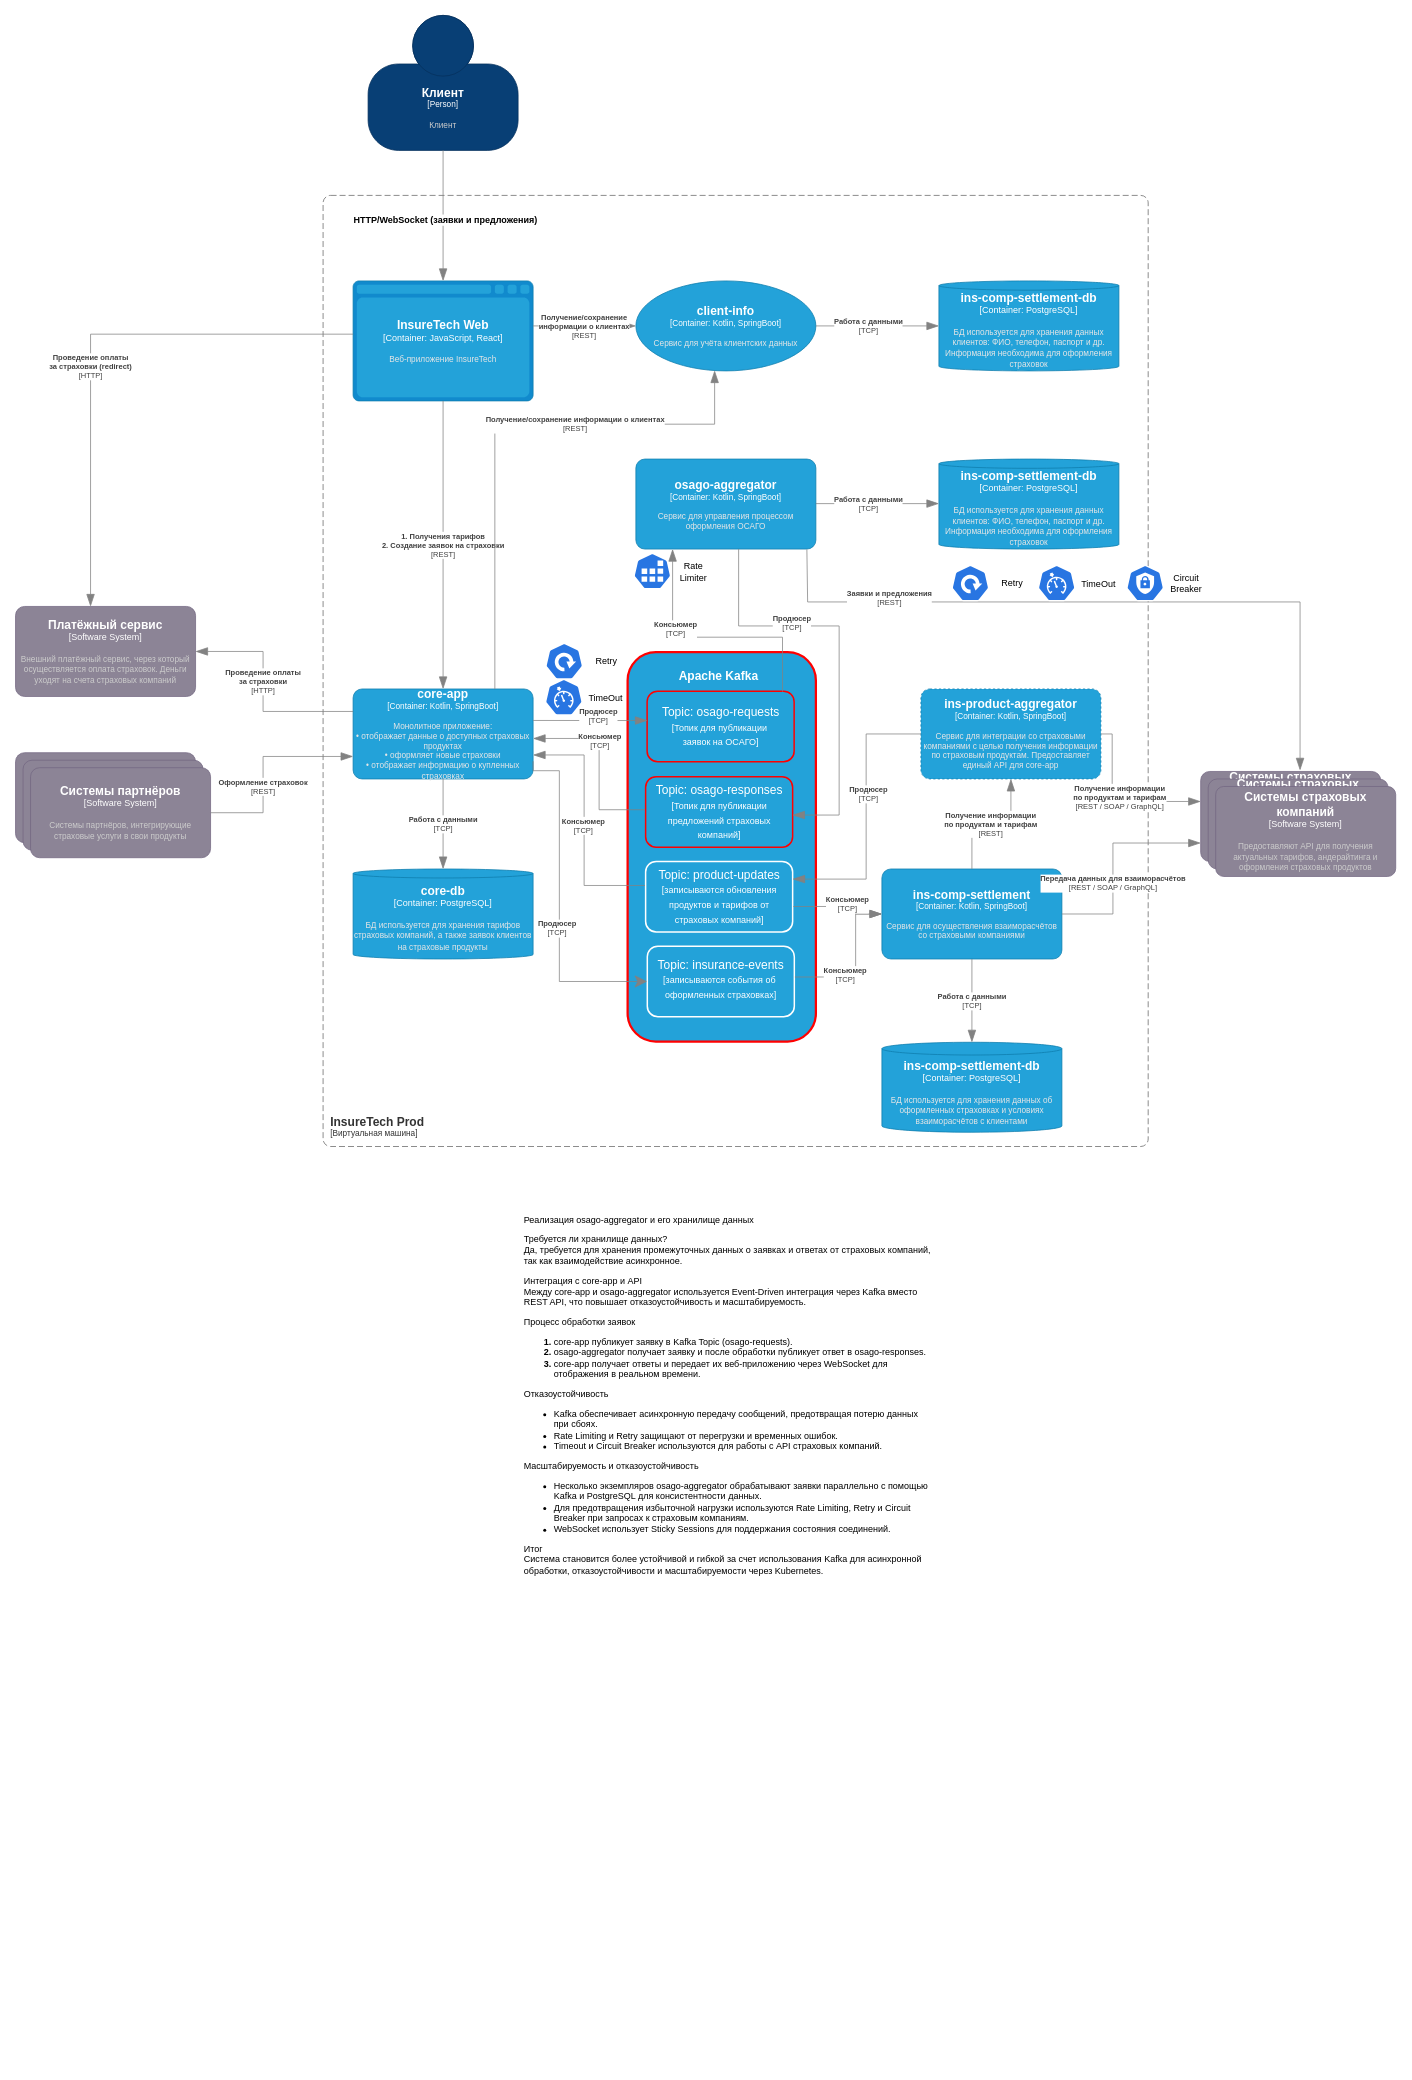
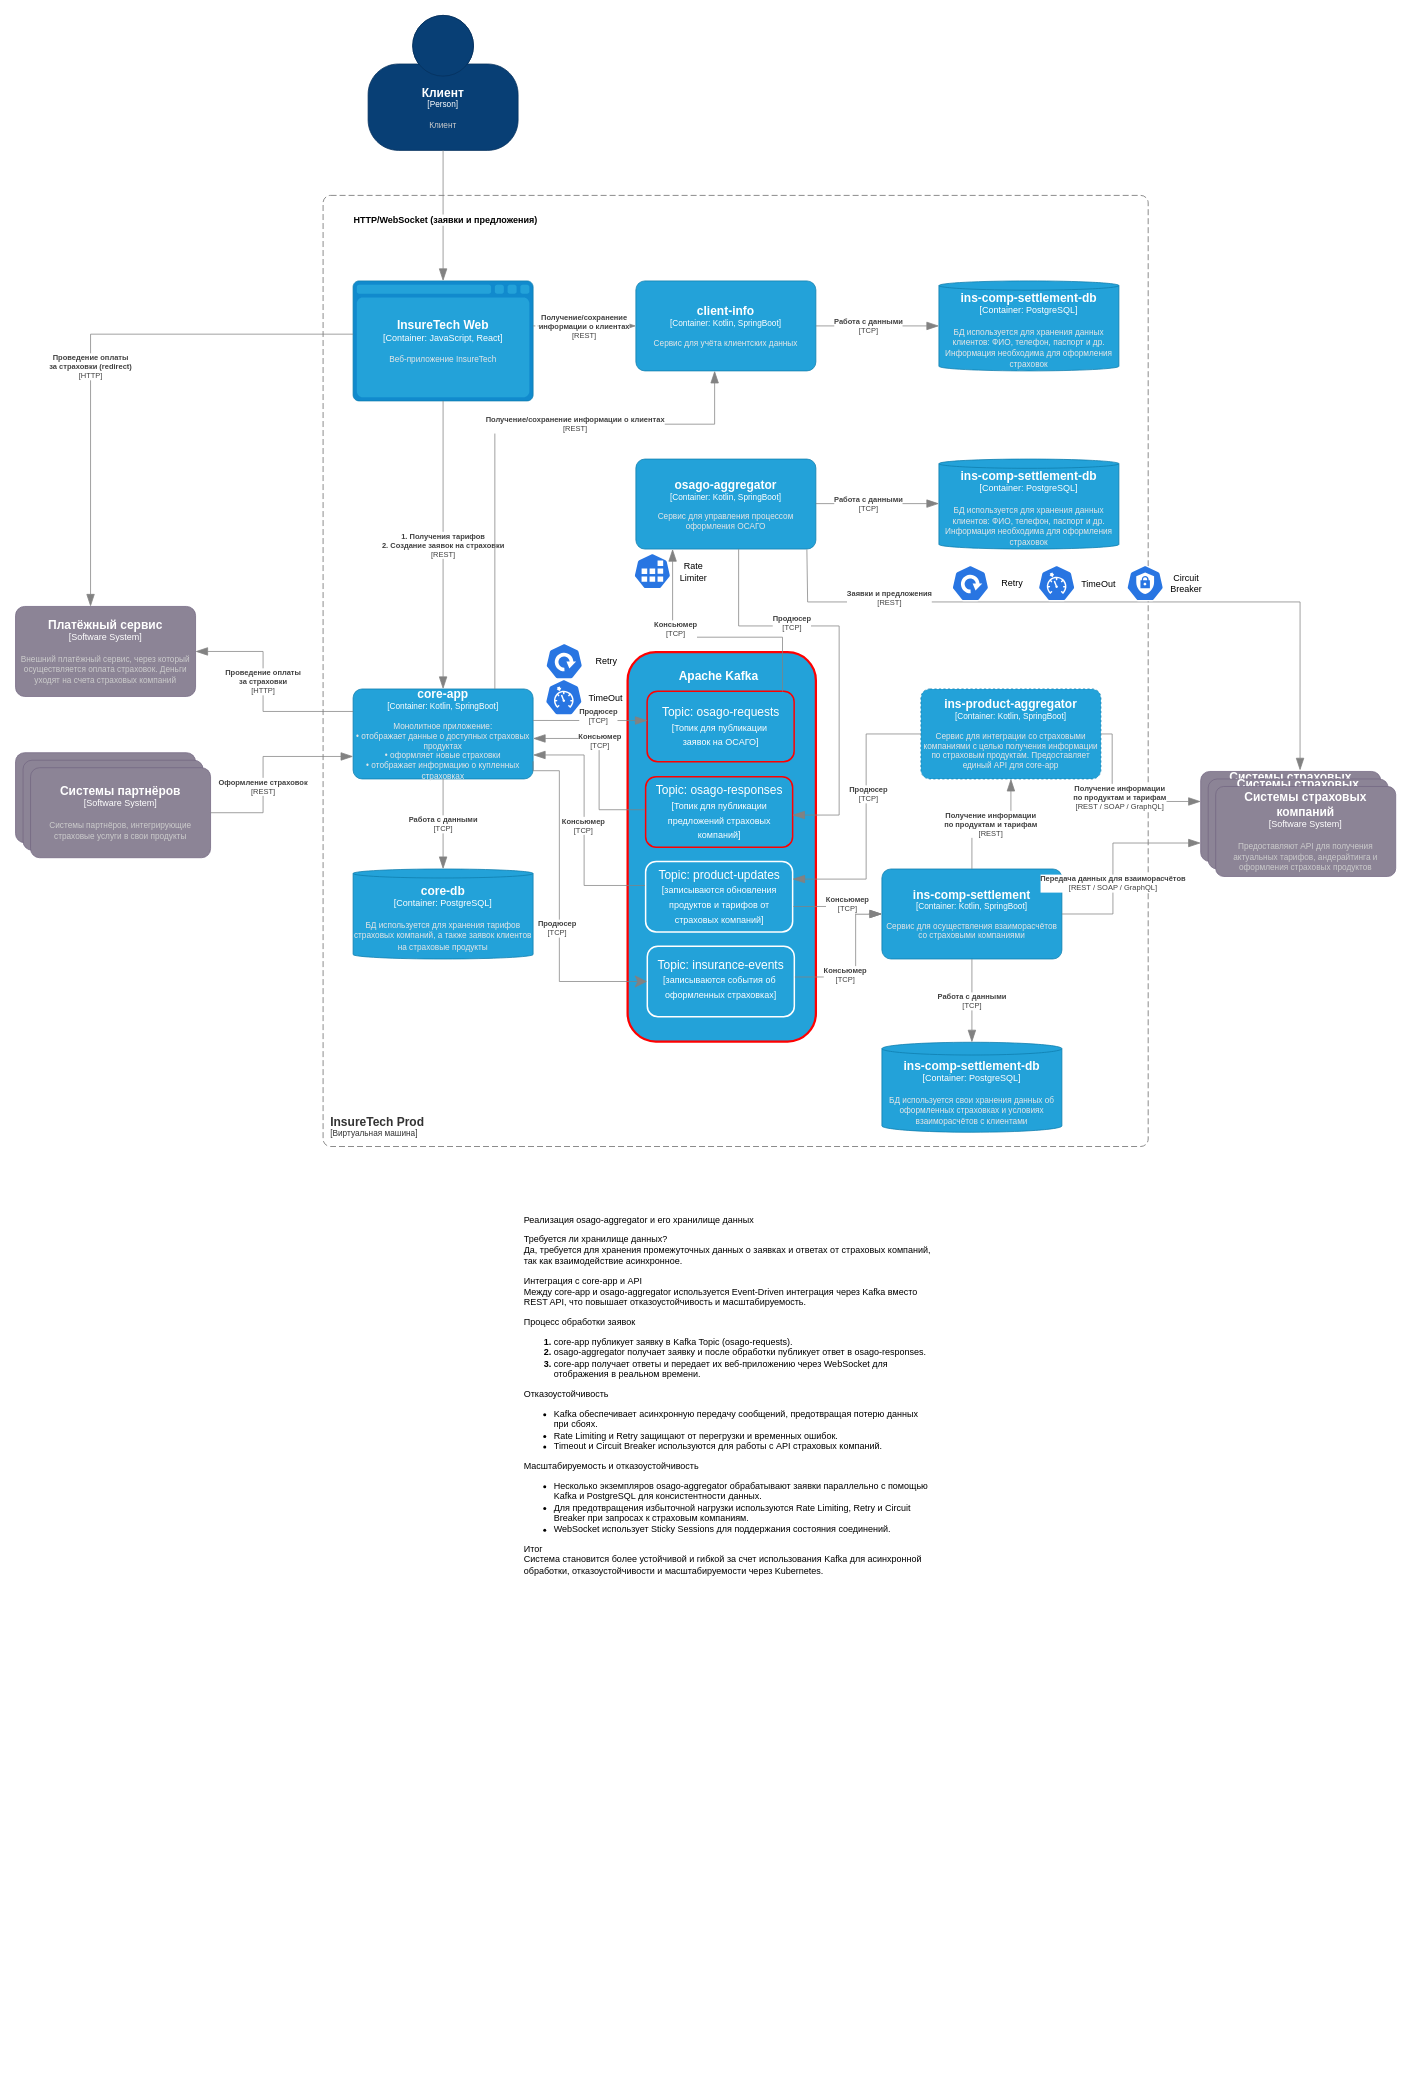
(536, 326) -> (536, 326)
(726, 326) -> (726, 326)
(972, 1092) -> (972, 1092)
